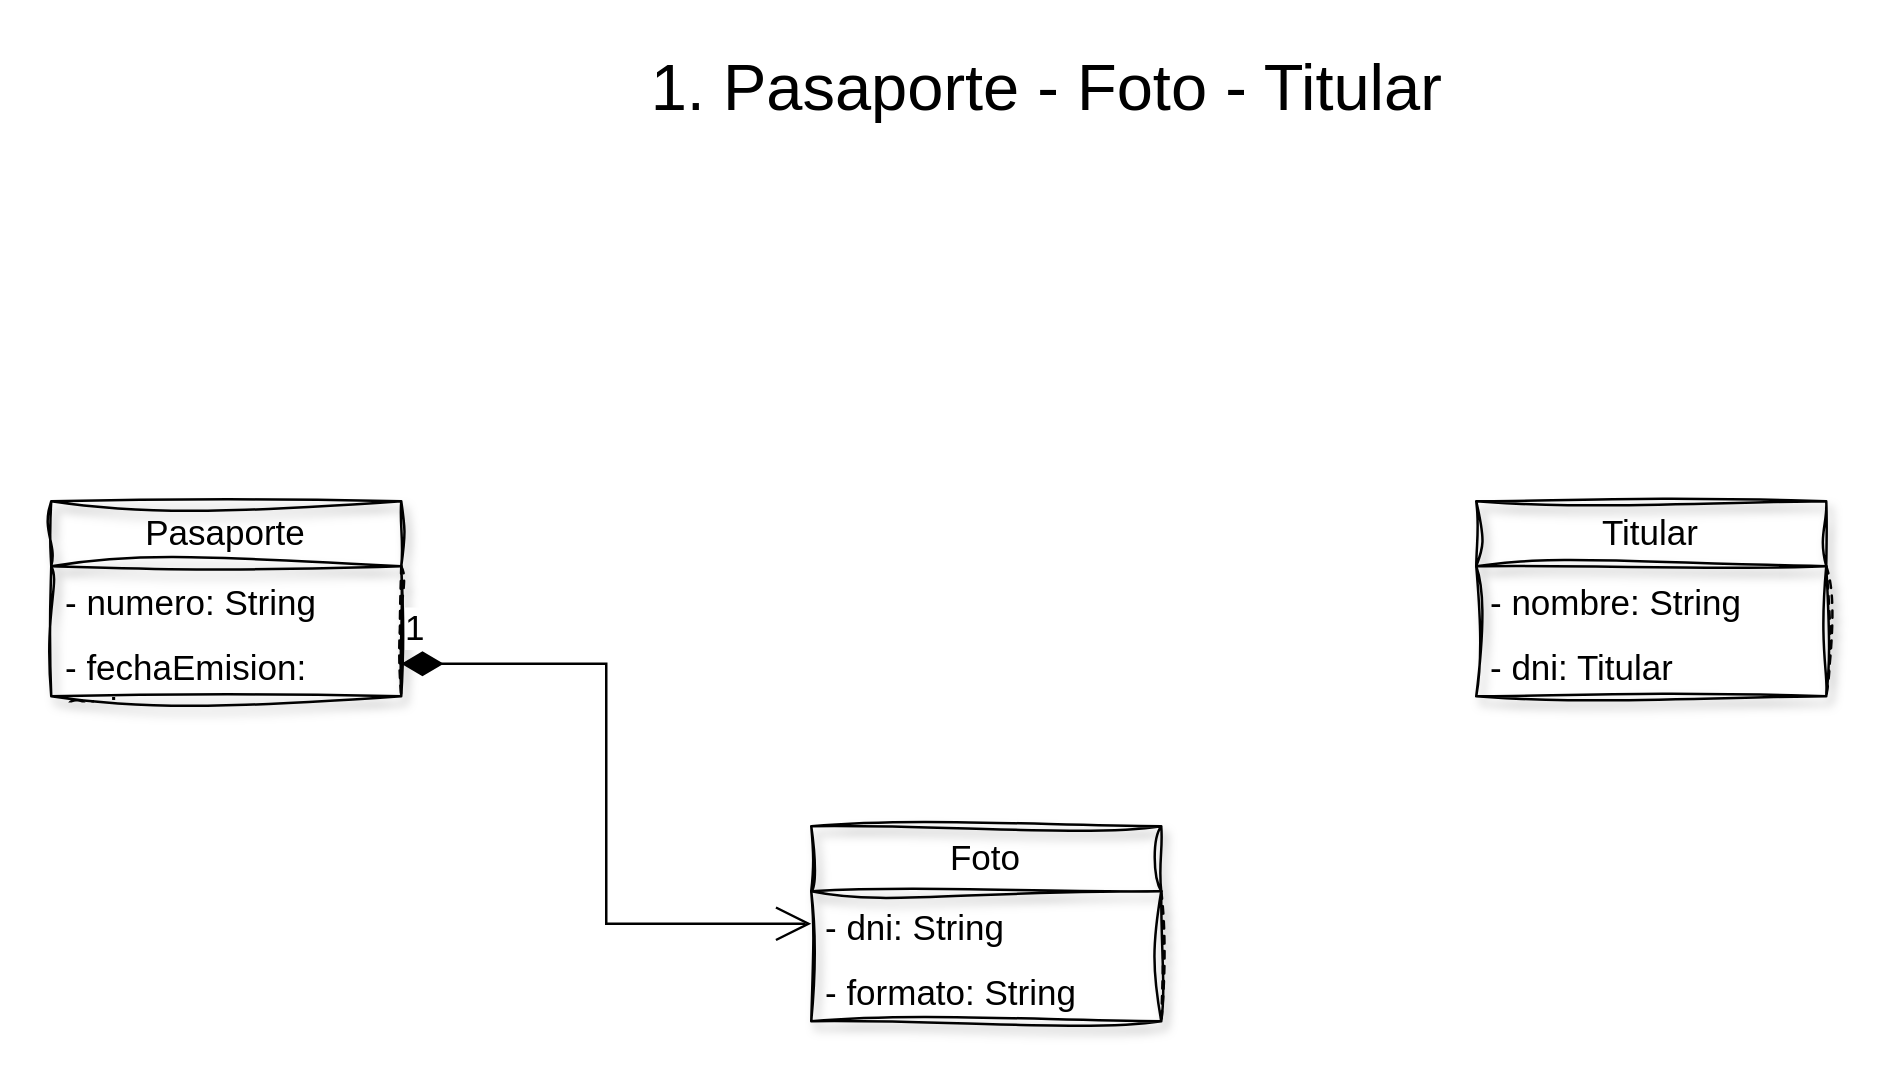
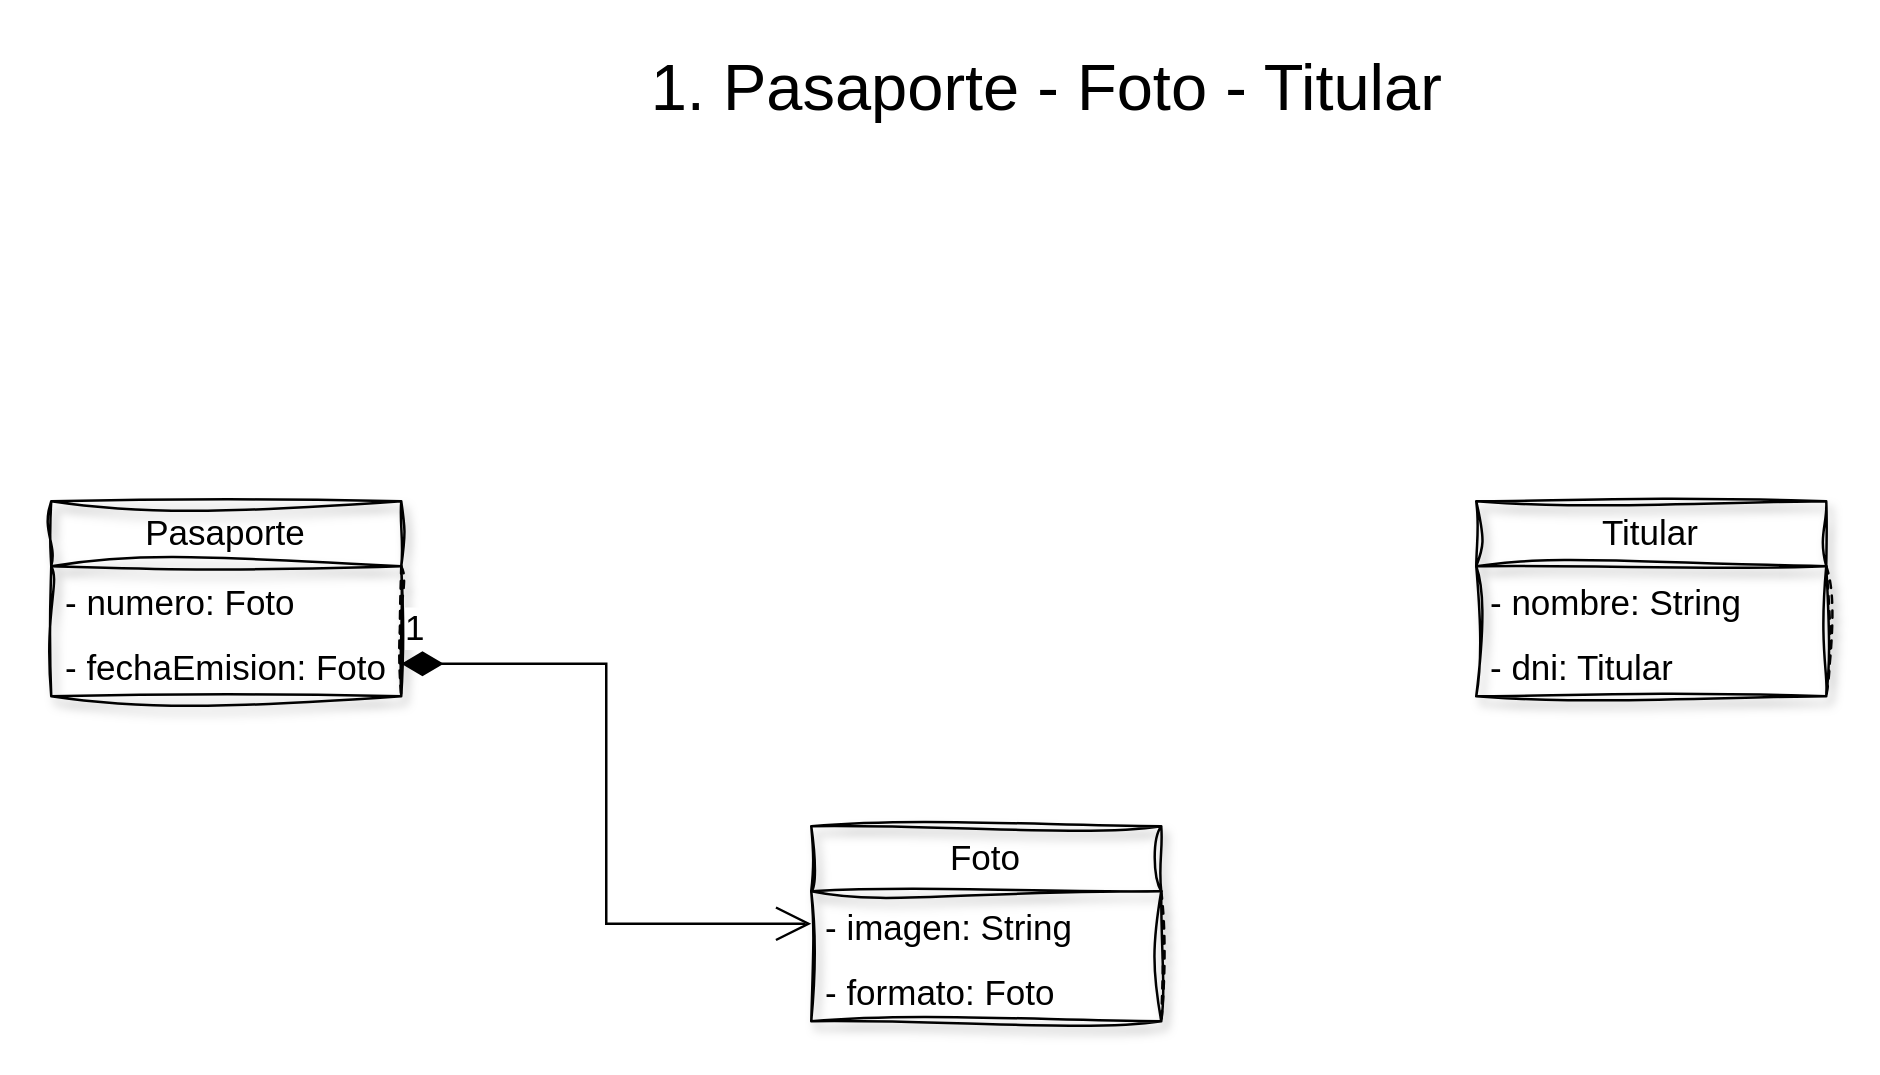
(205, 605) -> (190, 605)
(229, 691) -> (229, 691)
(931, 930) -> (960, 930)
(975, 995) -> (960, 995)
